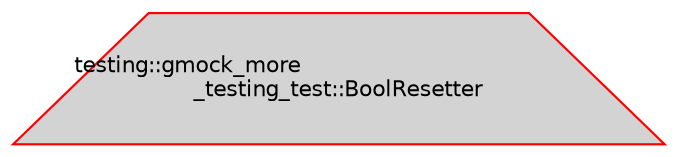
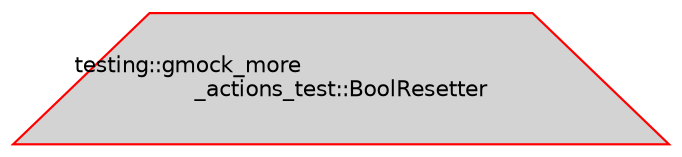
(339, 79) -> (341, 79)
